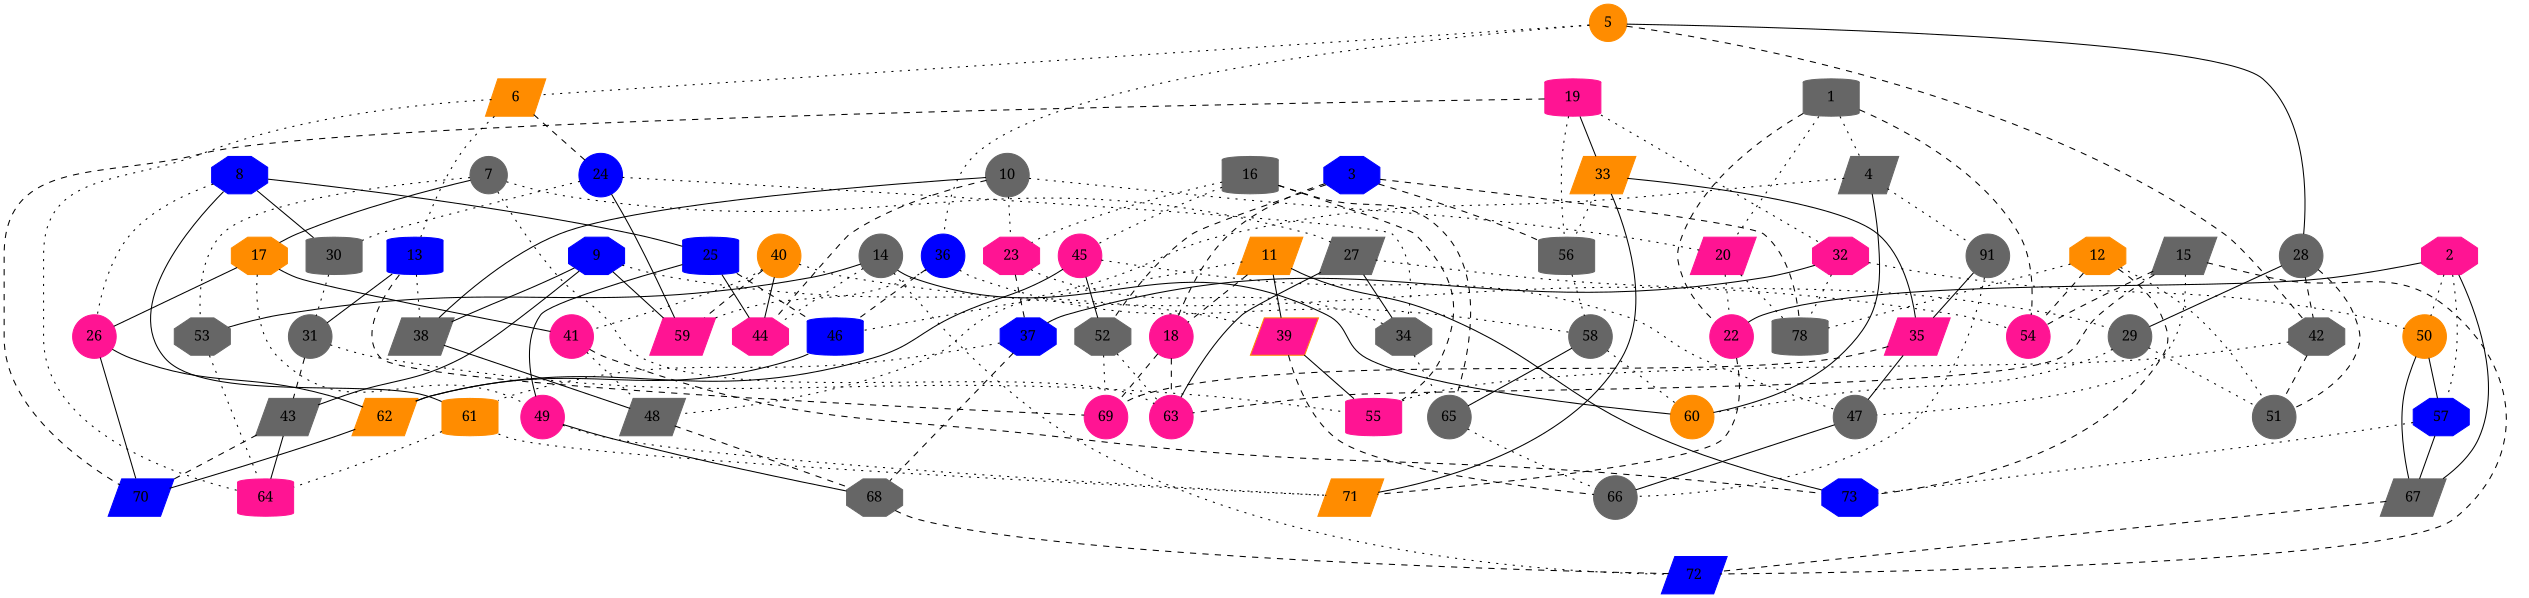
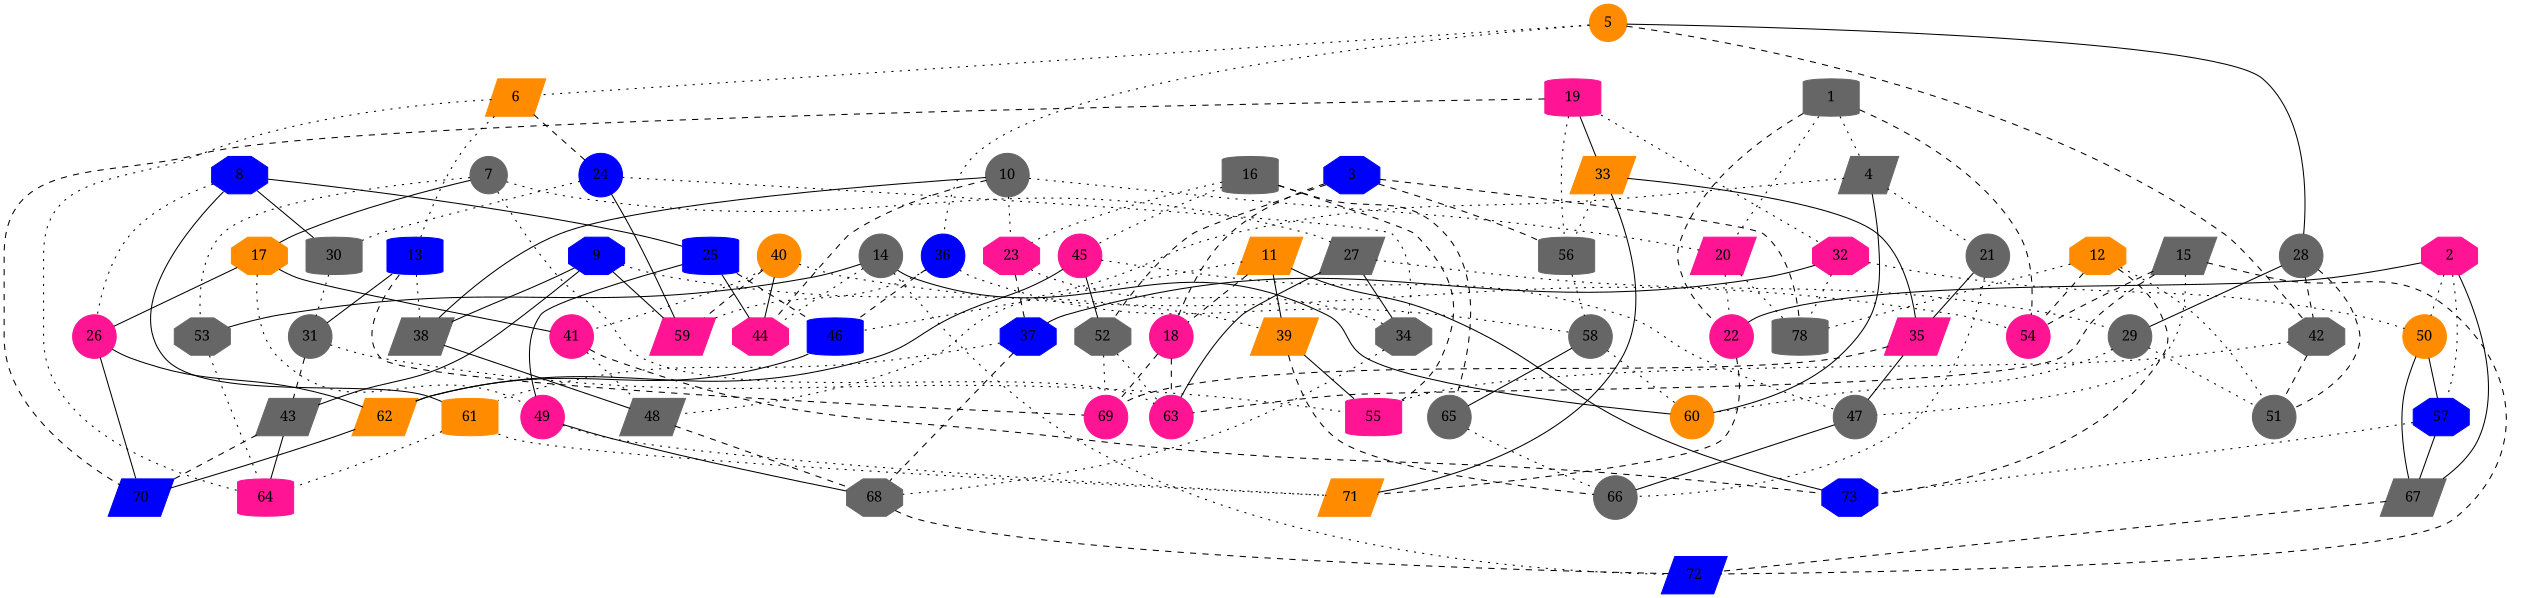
(1988, 256) -> (1988, 256)
(1284, 337) -> (1284, 337)
(1426, 377) -> (1141, 456)
